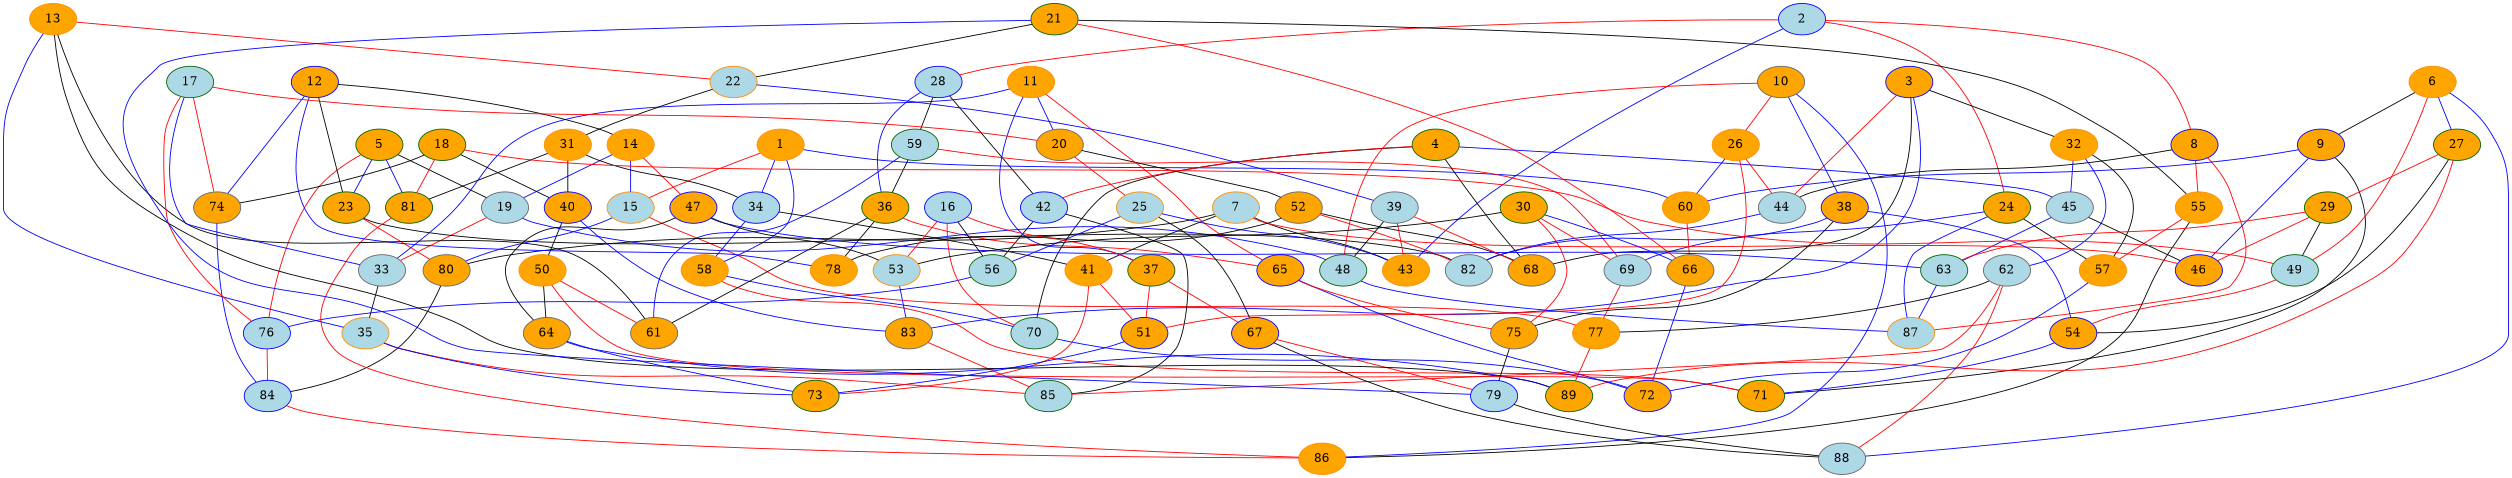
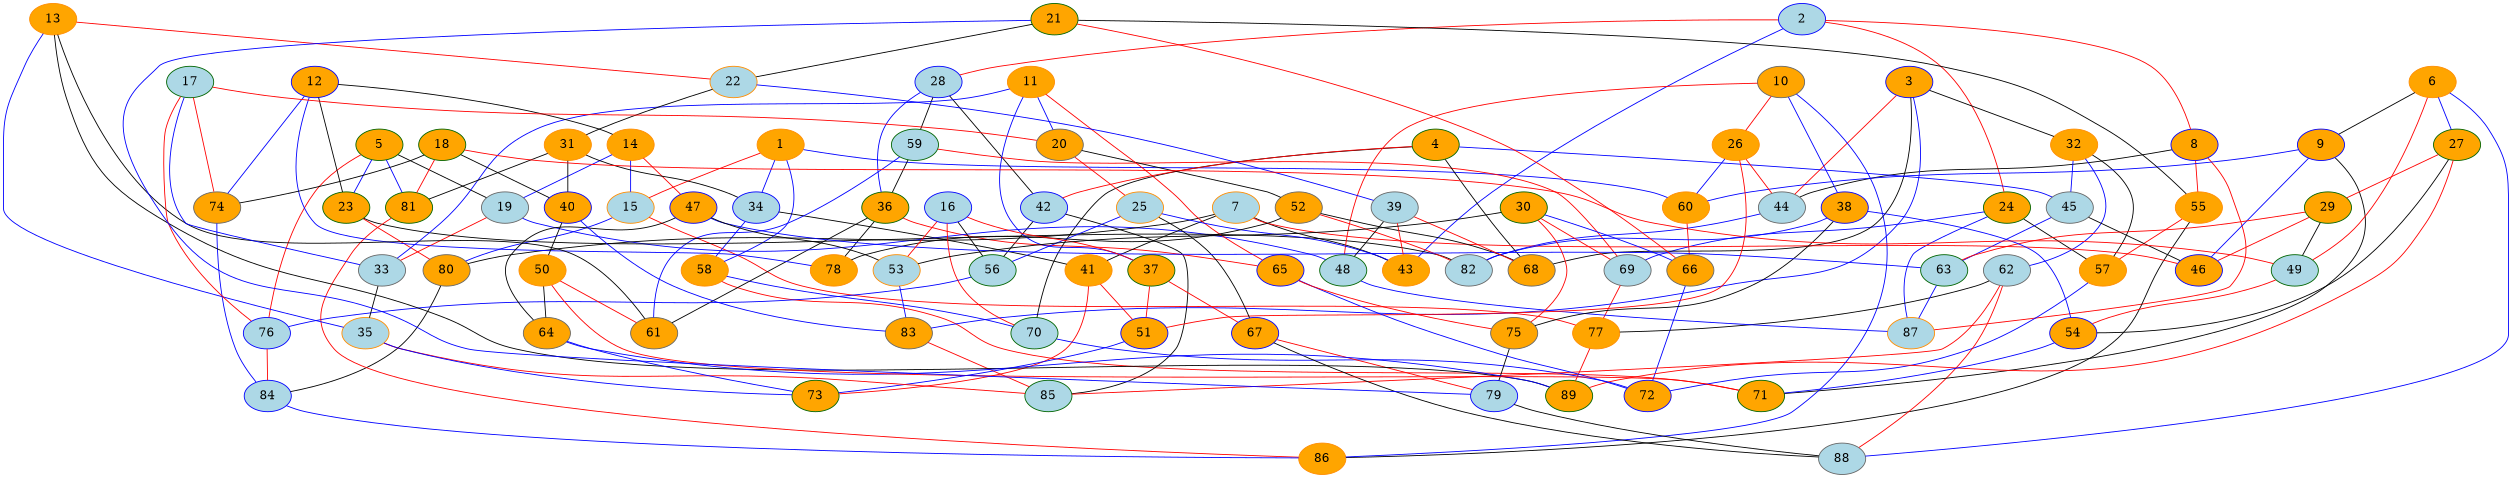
(791, 449) -> (791, 449)
